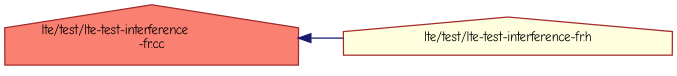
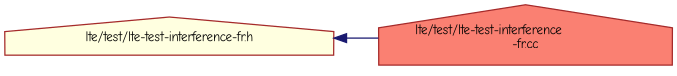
(327, 38) -> (363, 38)
